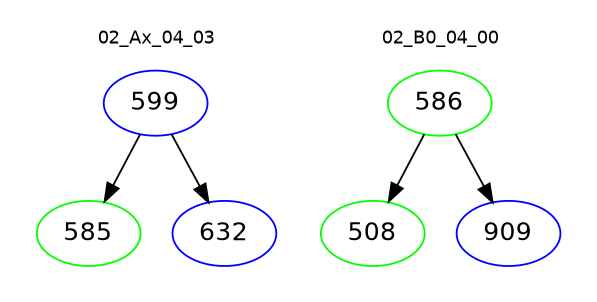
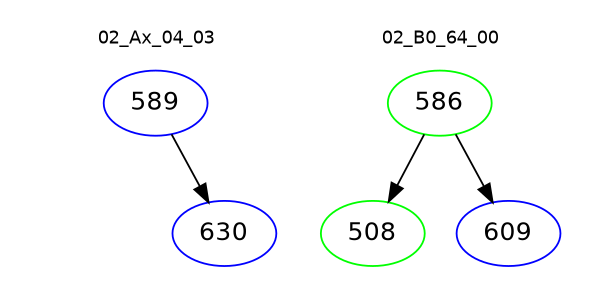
(441, 39) -> (441, 39)
(156, 103) -> (156, 103)
(89, 233) -> none
(224, 233) -> (224, 233)
(509, 233) -> (509, 233)
